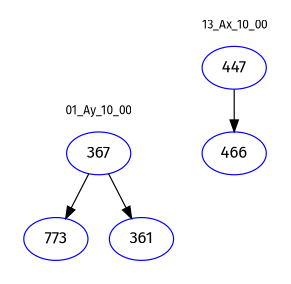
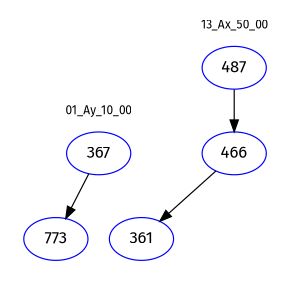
(235, 26) -> (235, 26)
(234, 68) -> (234, 68)
(117, 191) -> (192, 192)
